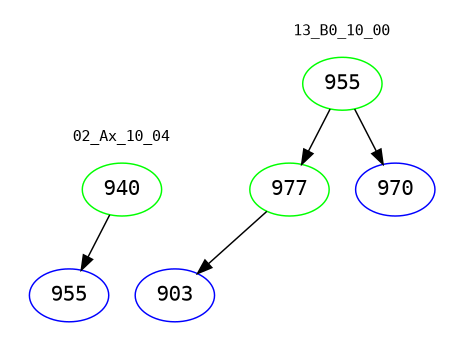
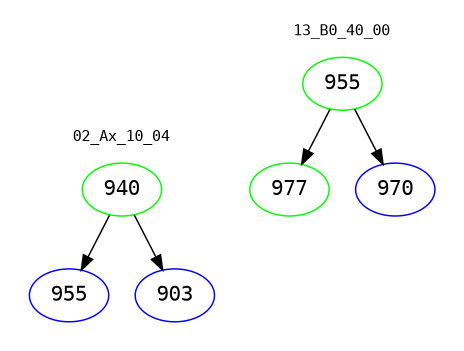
(342, 32) -> (342, 32)
(238, 238) -> (145, 236)
